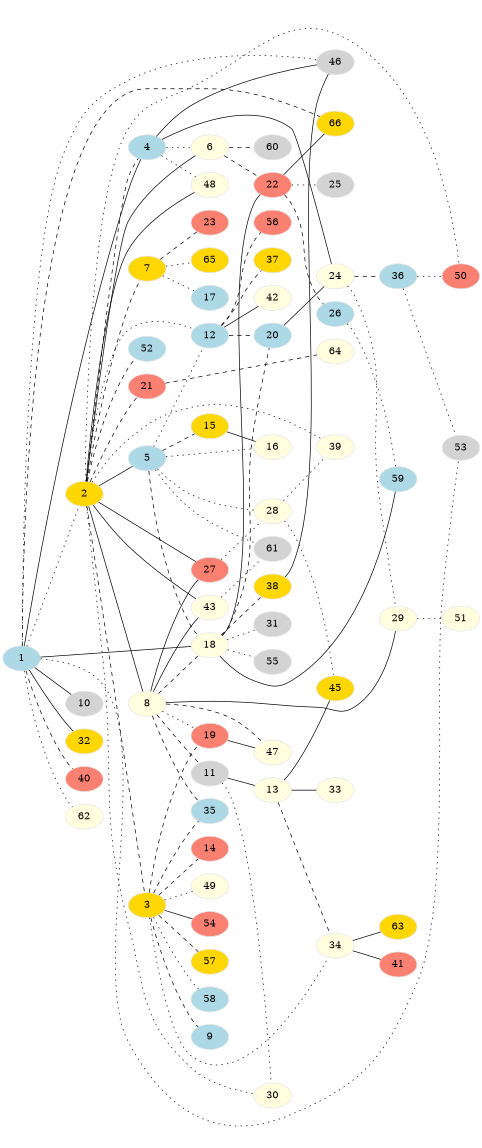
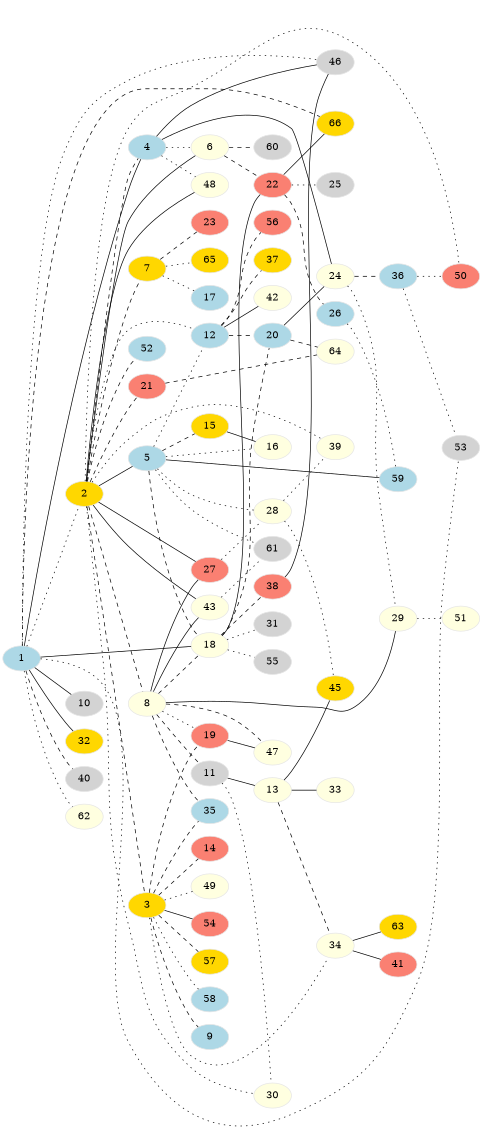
none -> (304, 344)
(273, 587) -> (273, 587)
(116, 599) -> (116, 599)
(341, 632) -> (273, 469)
(84, 779) -> (84, 779)
